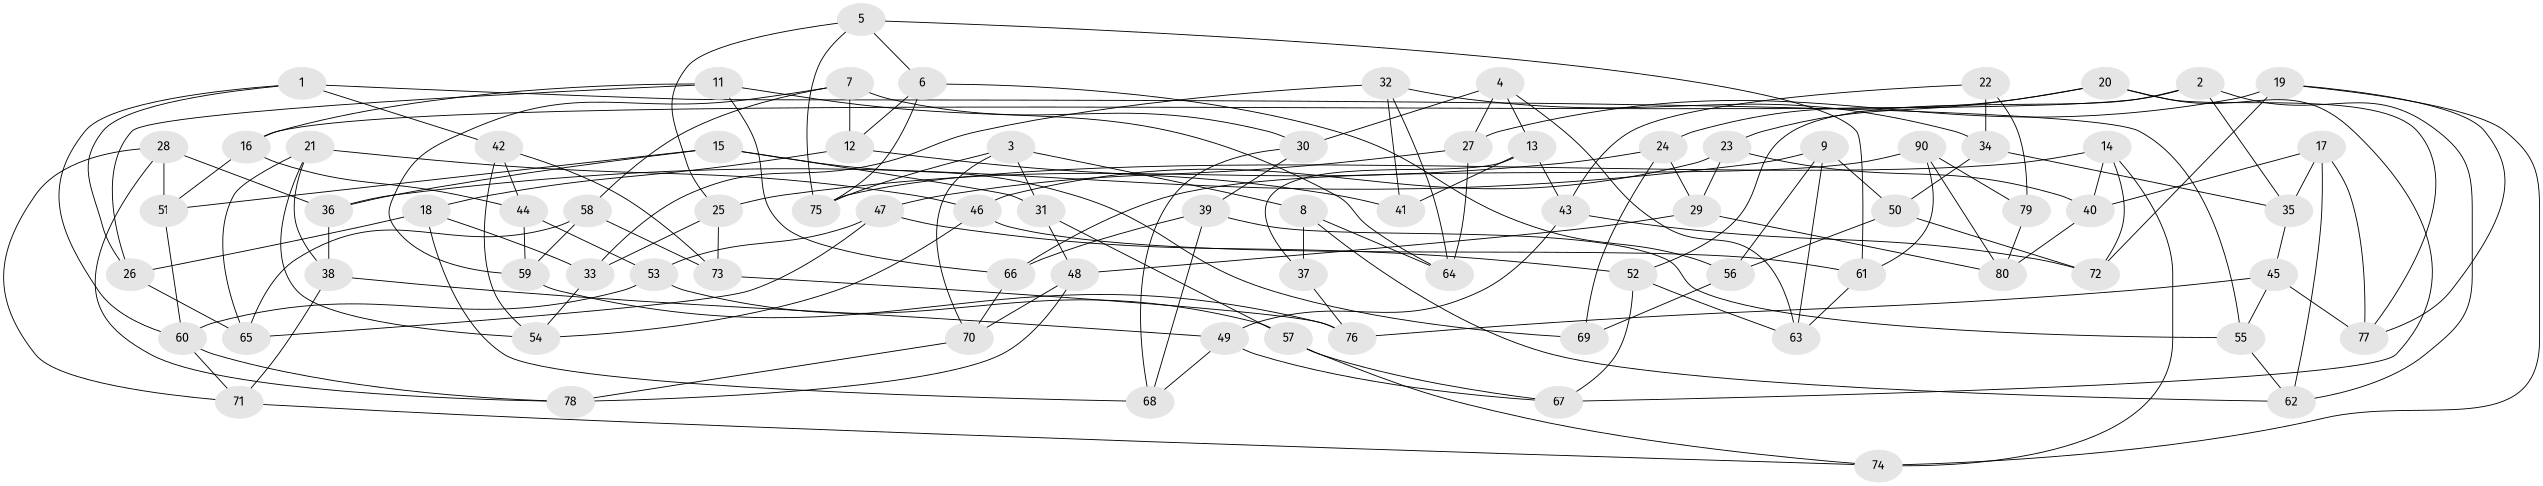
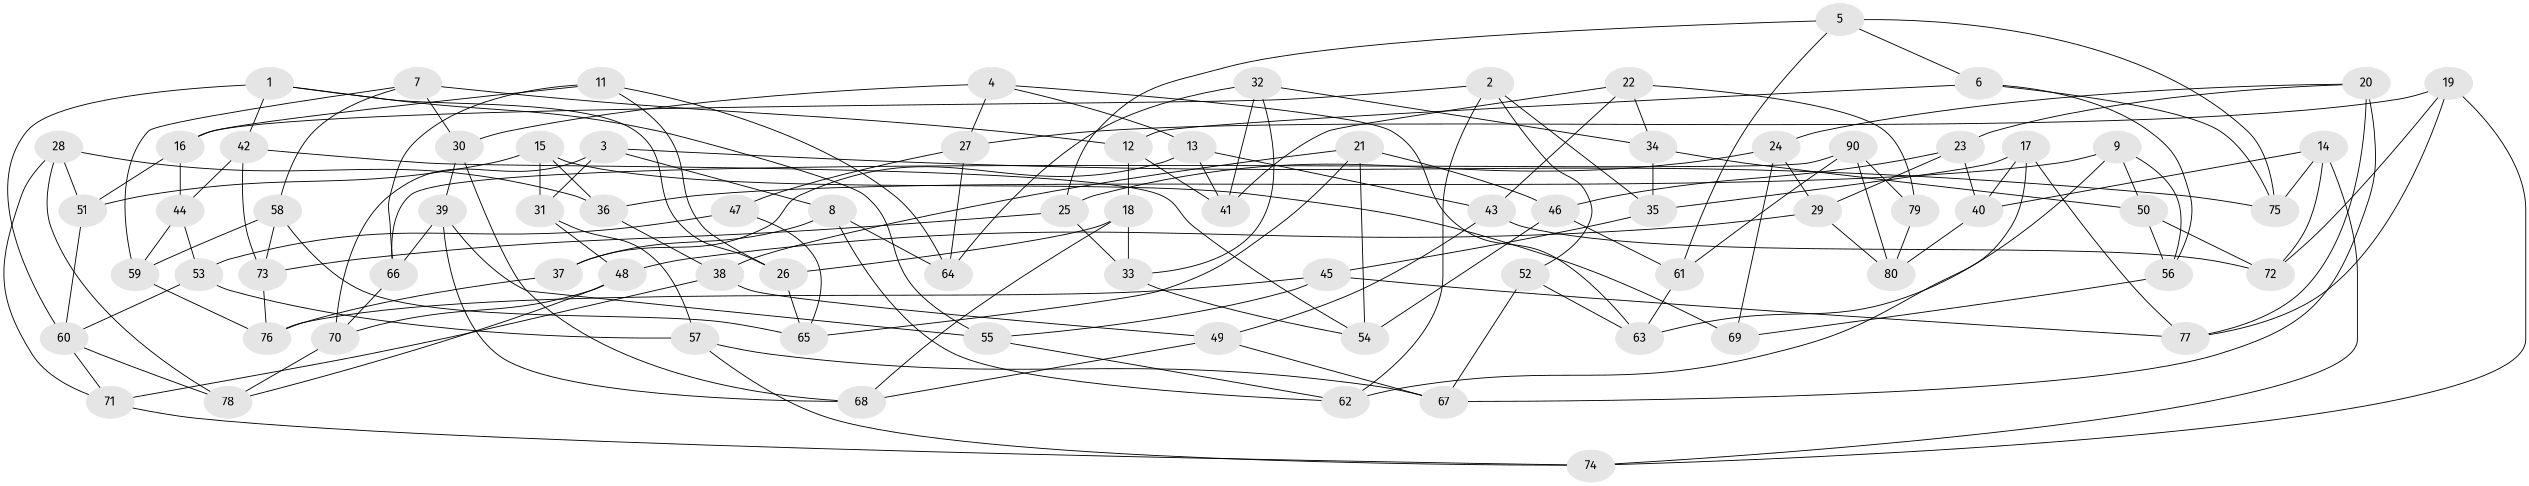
none -> (1325, 133)
(1255, 249) -> none
